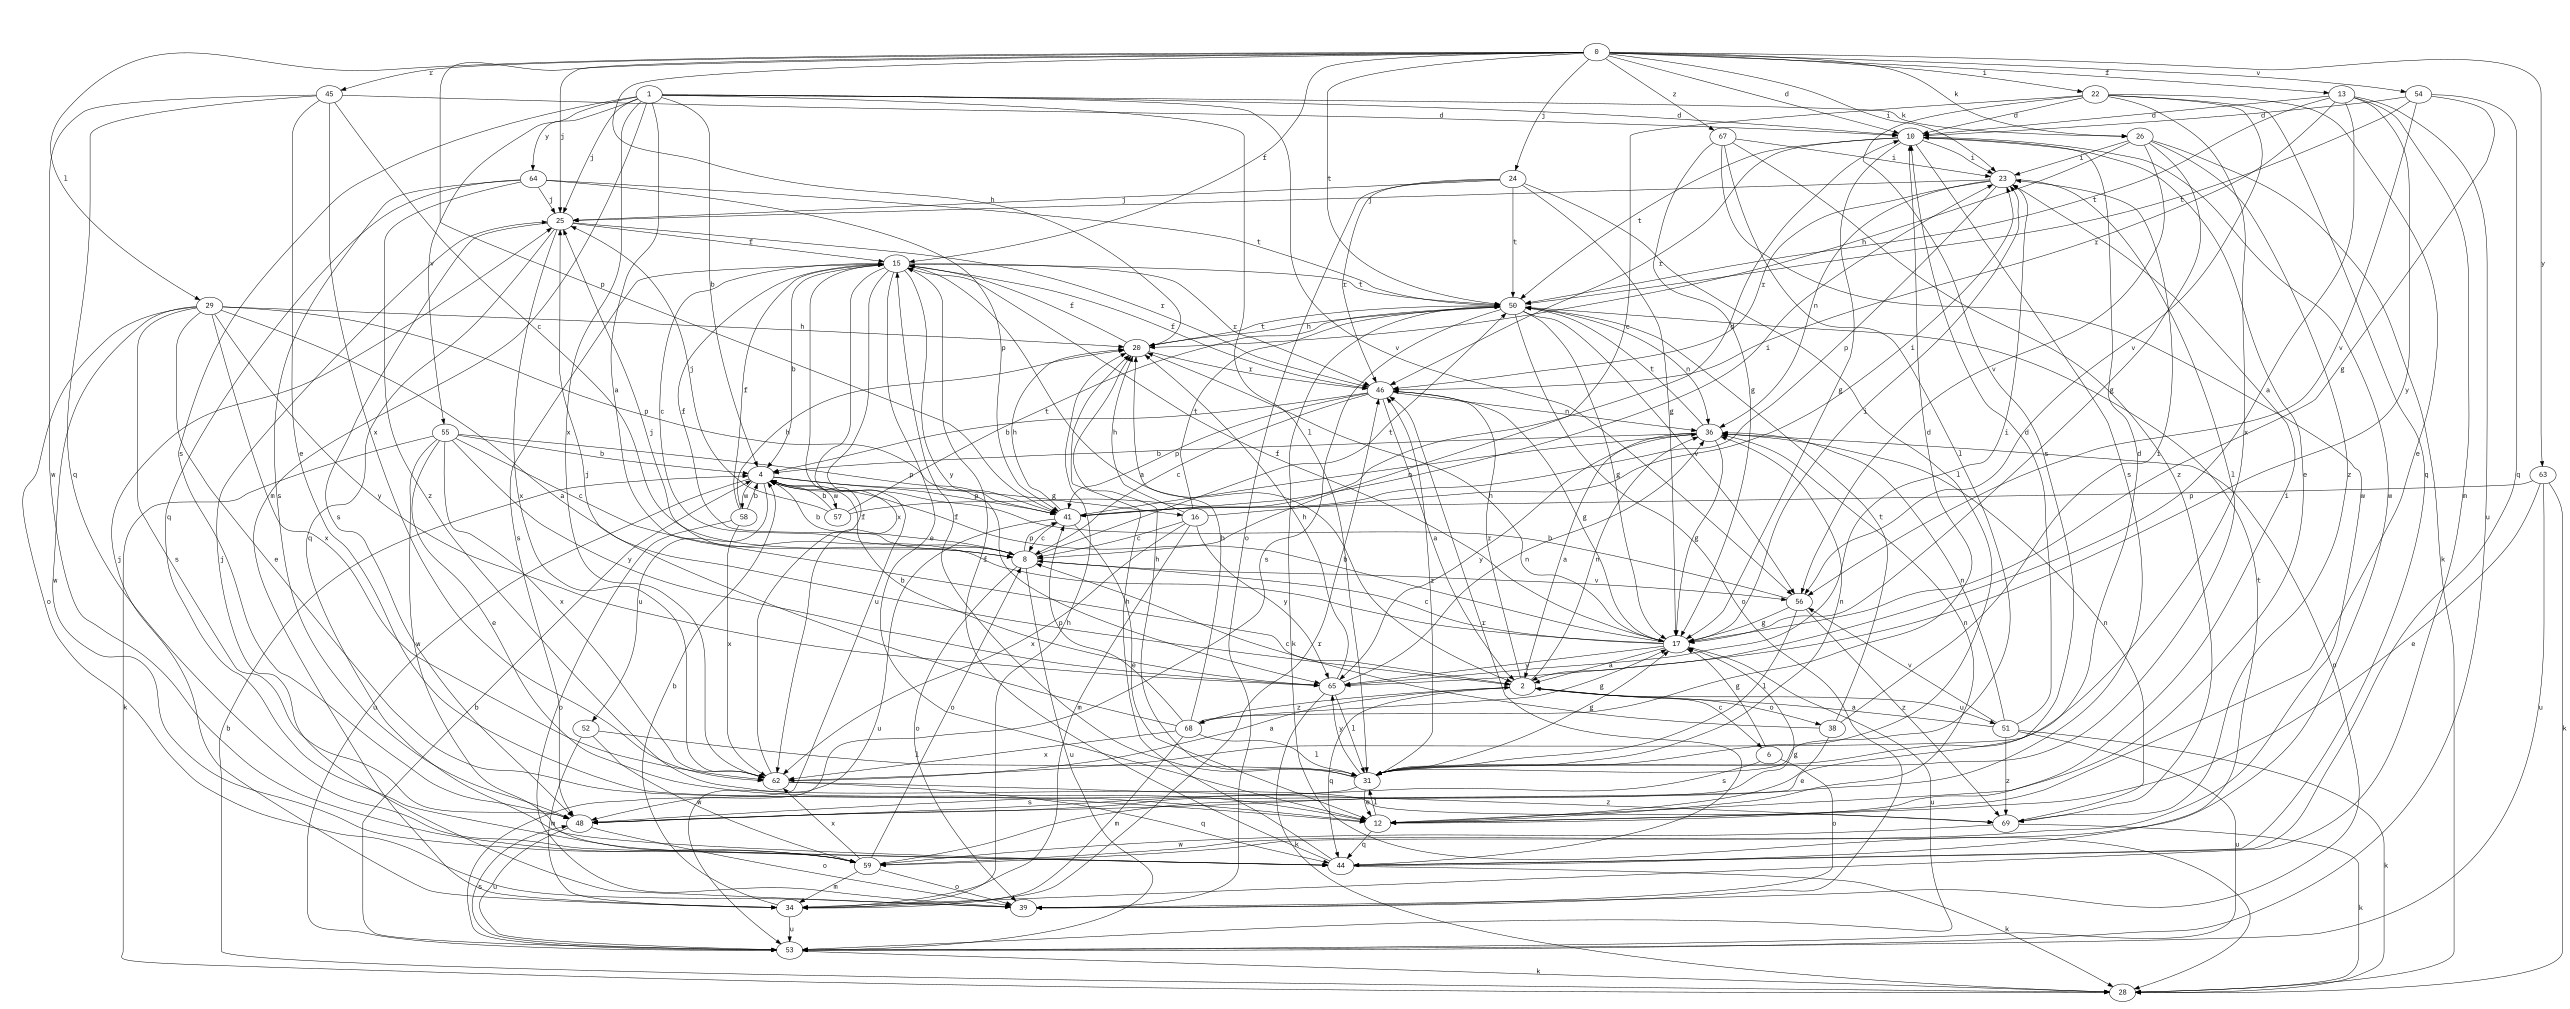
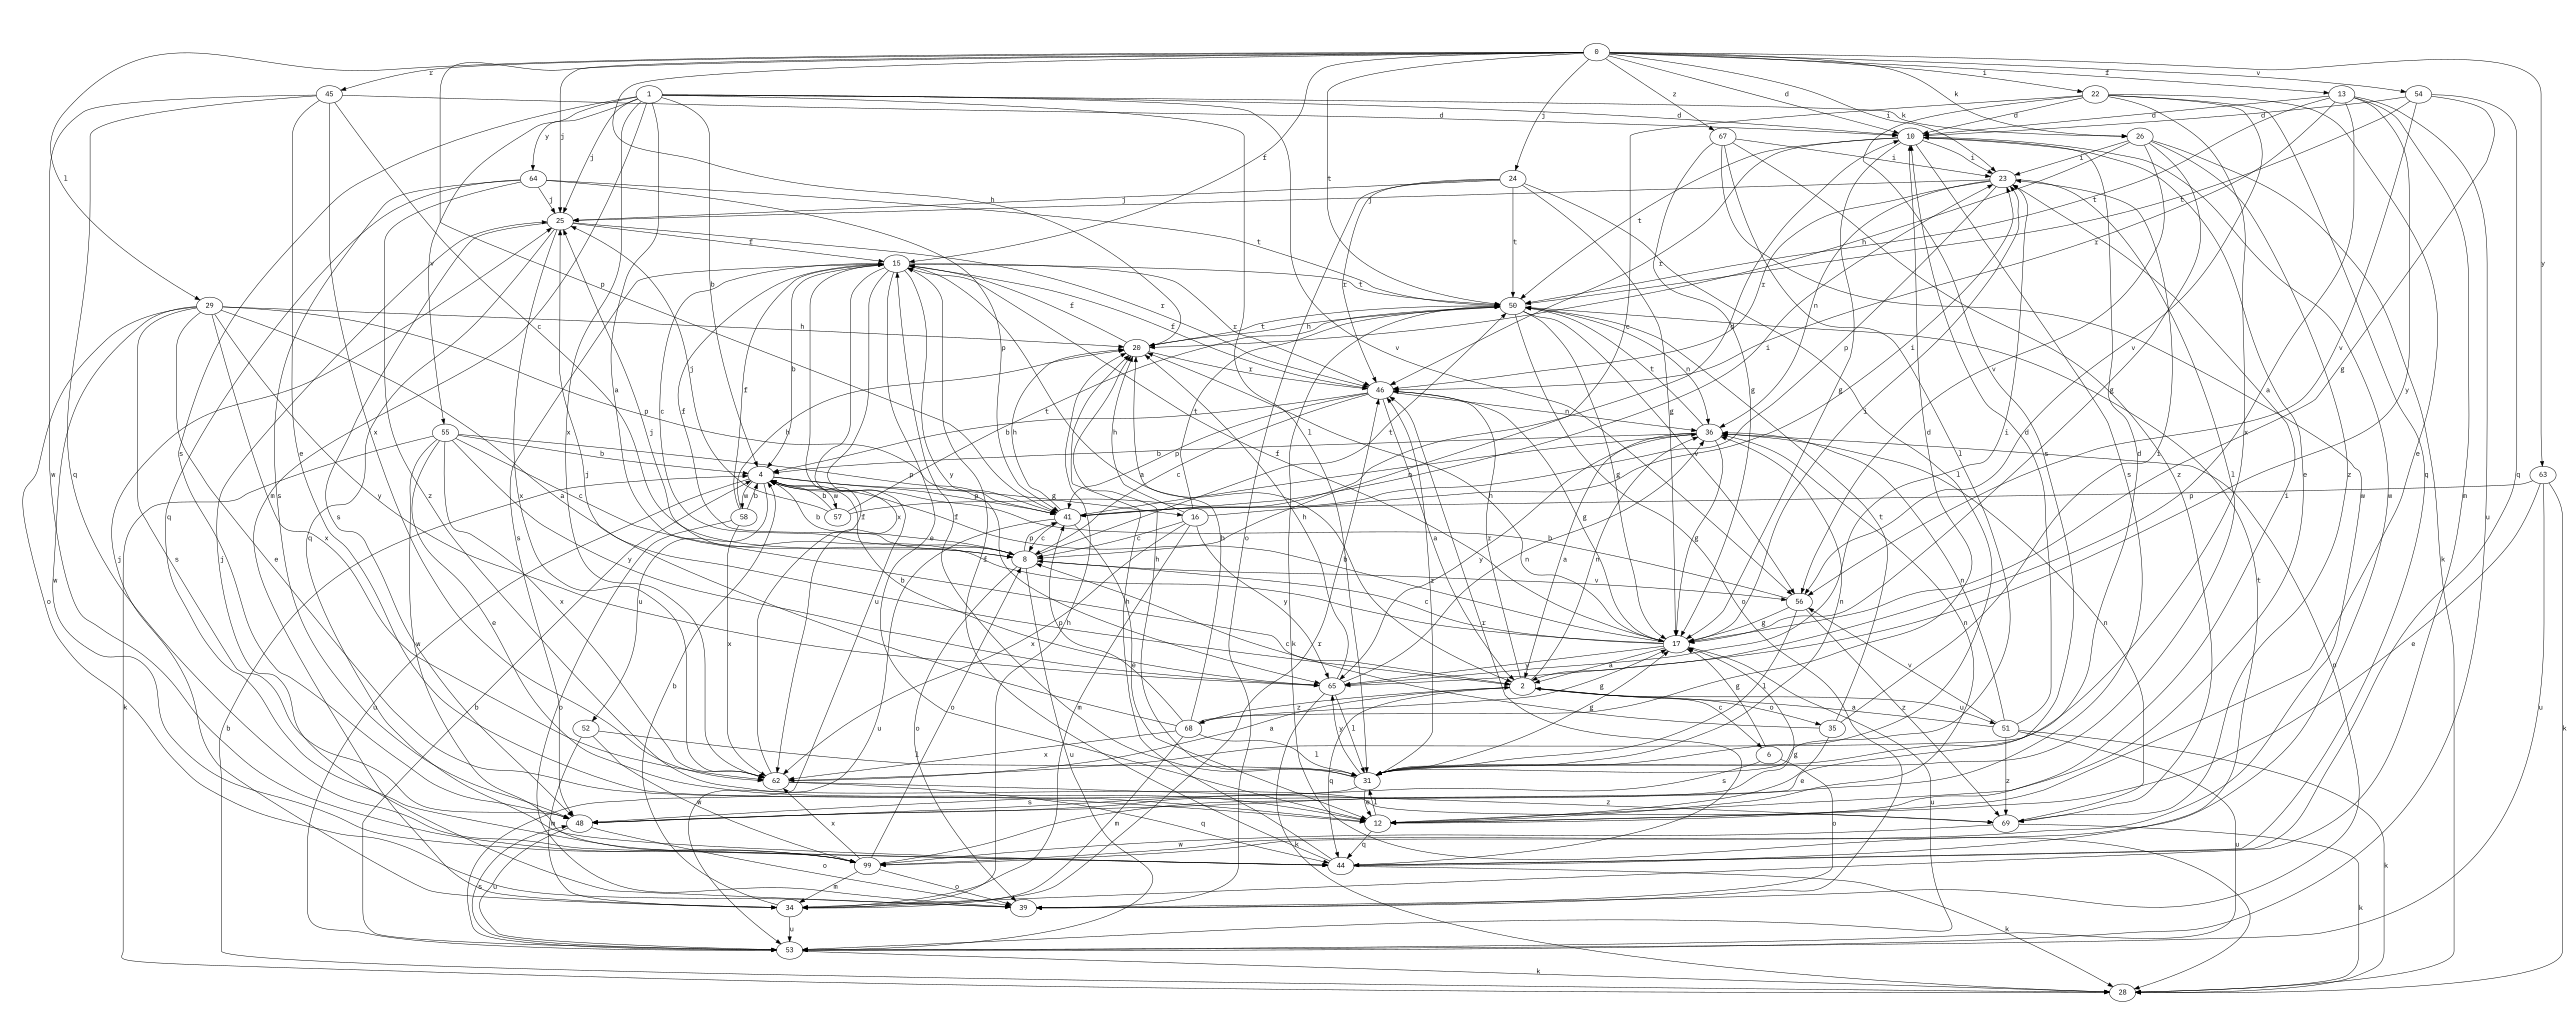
(1108, 700) -> none
(1832, 729) -> (1832, 729)
(867, 866) -> (867, 866)
